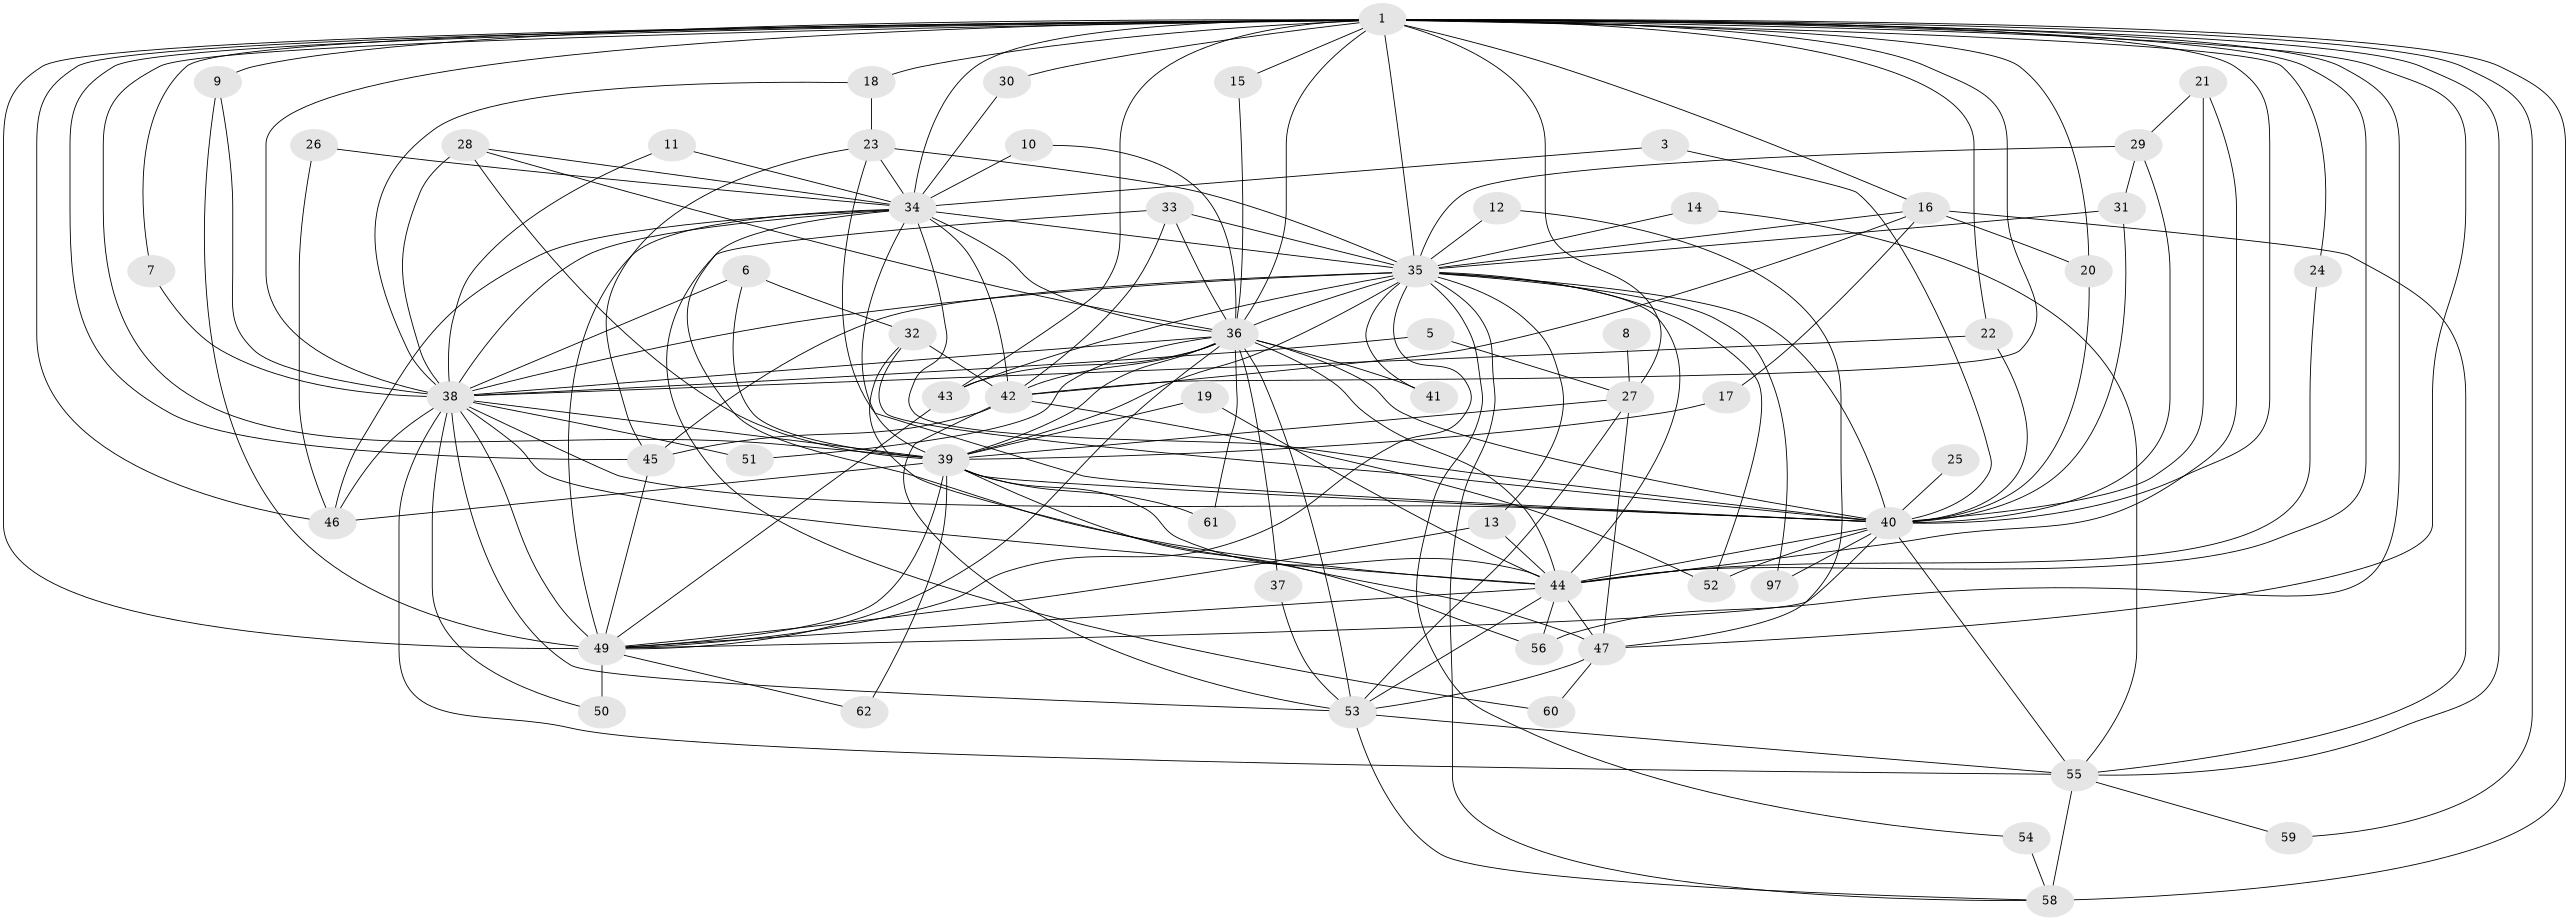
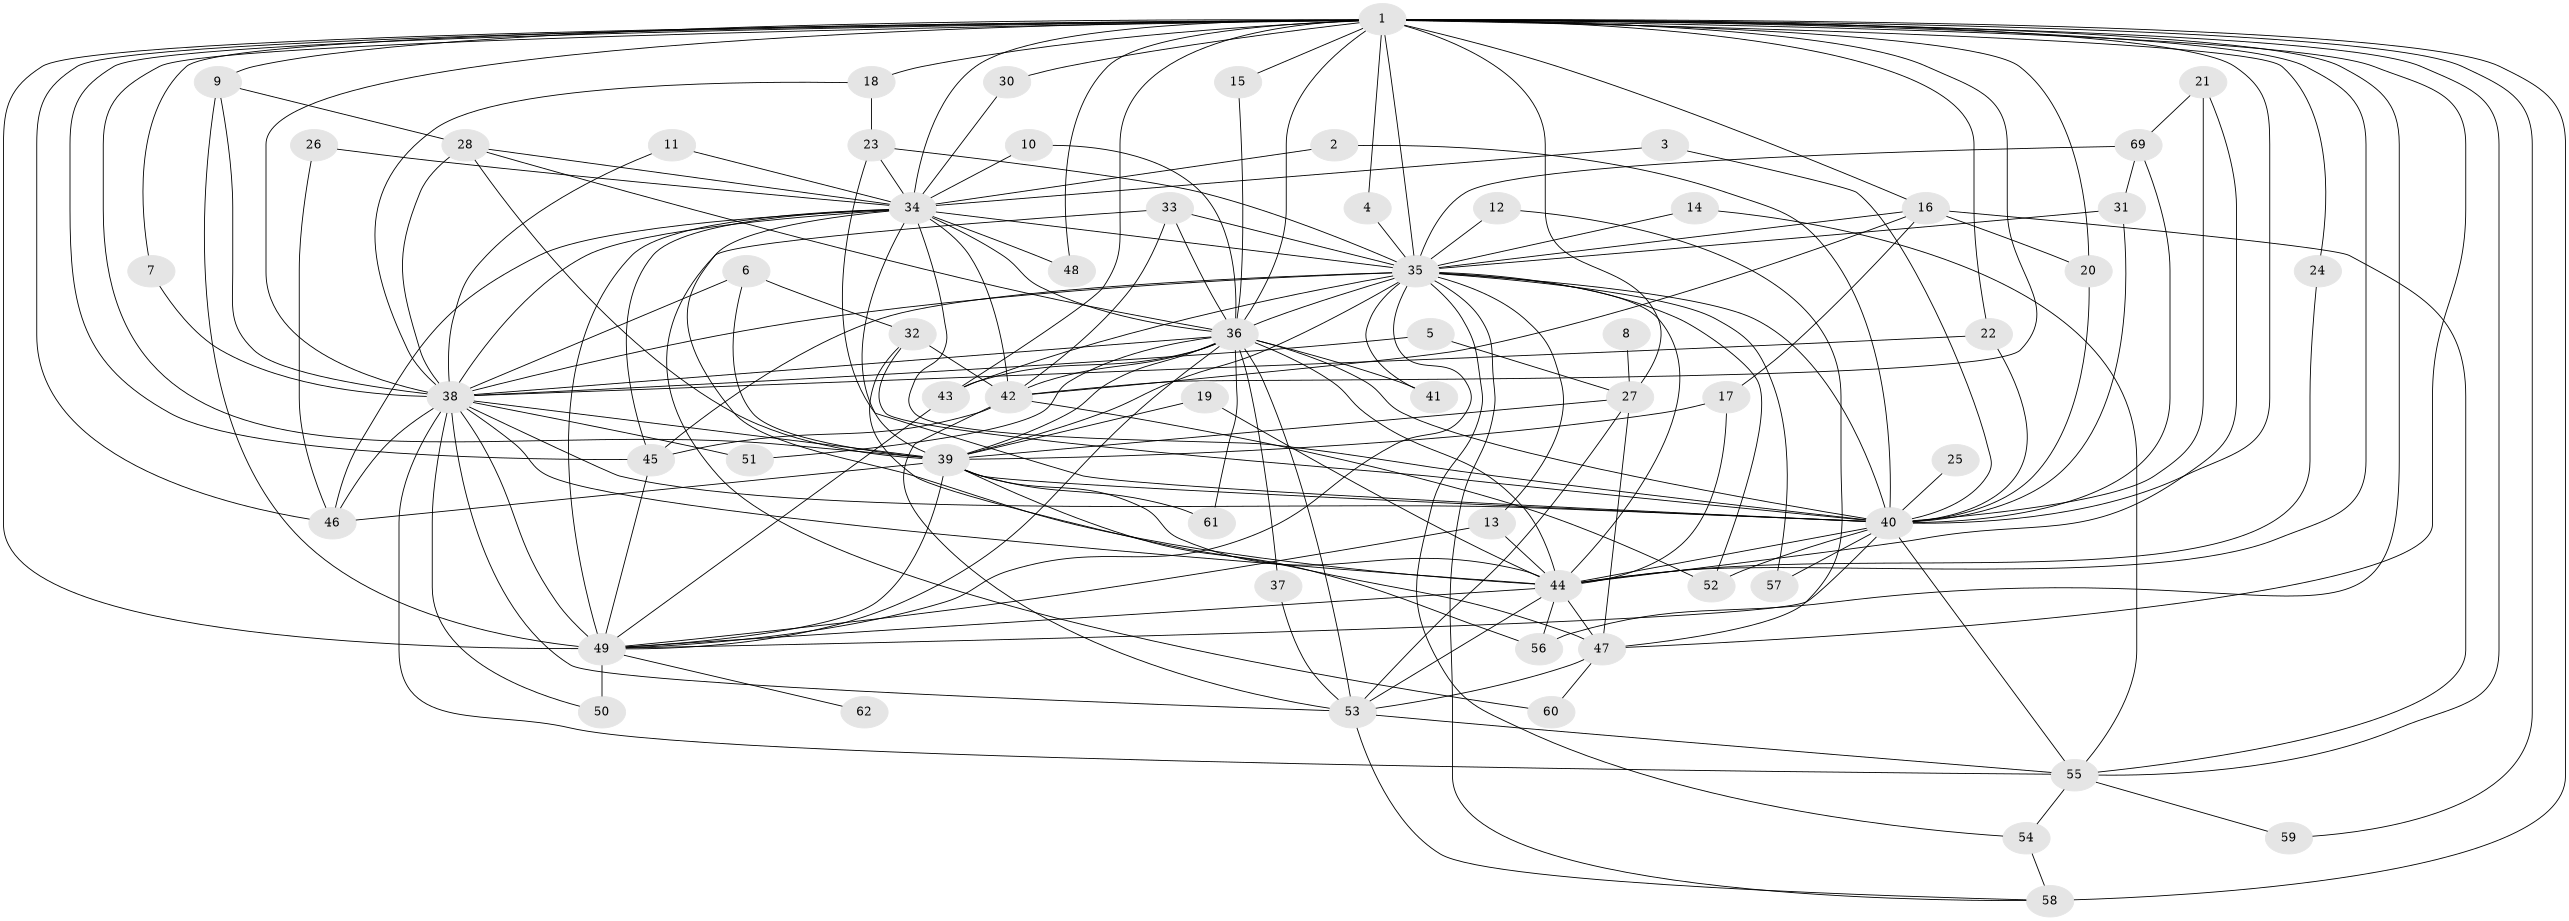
none -> (342, 114)
none -> (1334, 145)
(2138, 145) -> (2138, 145)
none -> (1368, 208)
(672, 217) -> (672, 242)
none -> (1072, 271)
none -> (1692, 532)
(1774, 586) -> (1774, 586)
(920, 602) -> none
(2062, 838) -> (2051, 807)
